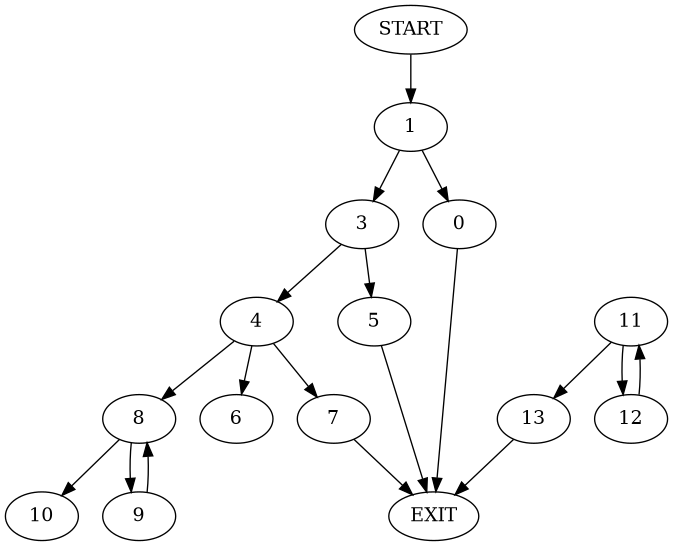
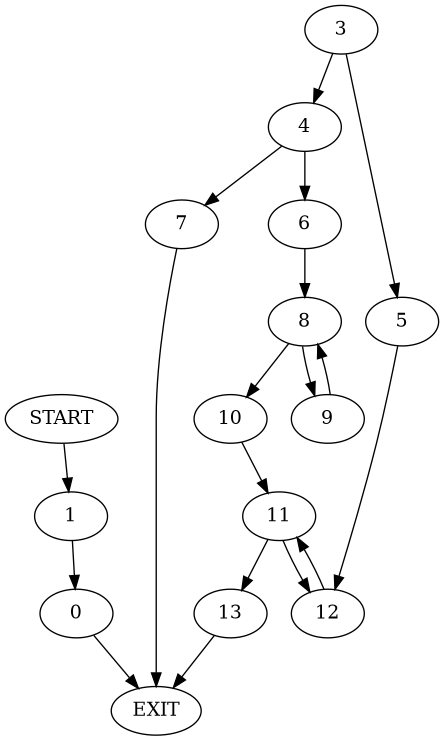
(390, 170) -> none
(203, 366) -> (305, 266)
(402, 412) -> (372, 462)
none -> (252, 462)
